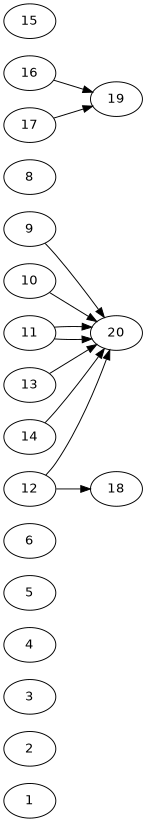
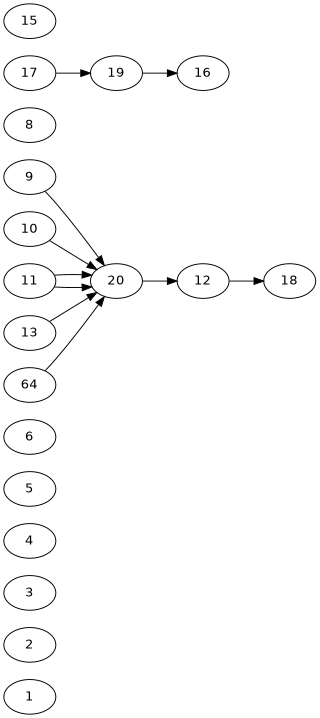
(69, 85) -> (155, 73)
(81, 420) -> (155, 281)
(30, 437) -> (30, 385)
